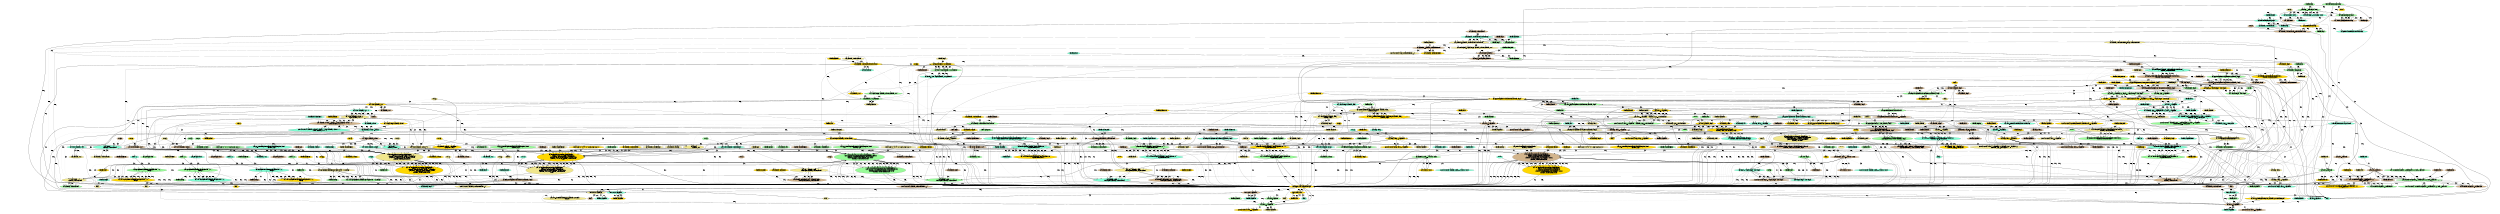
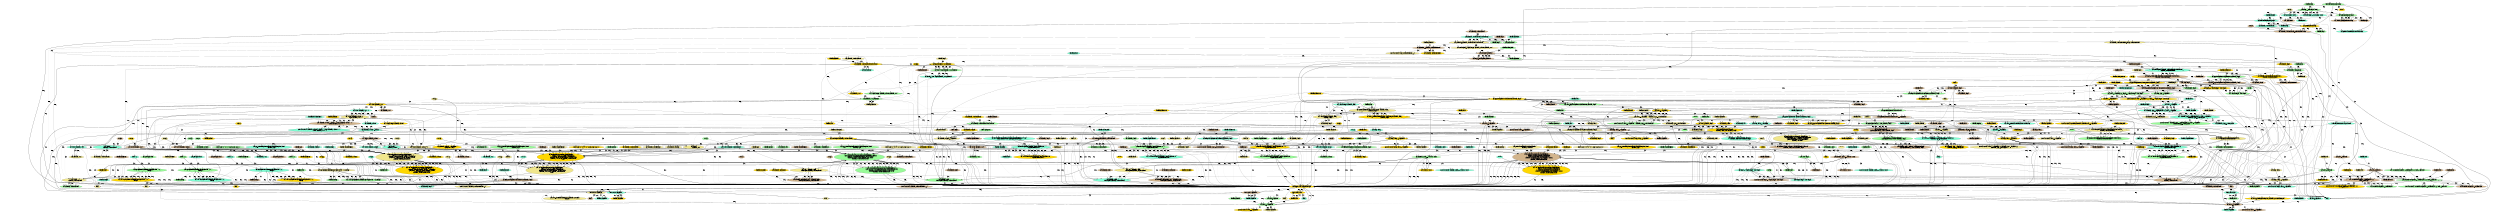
none -> (889, 157)
